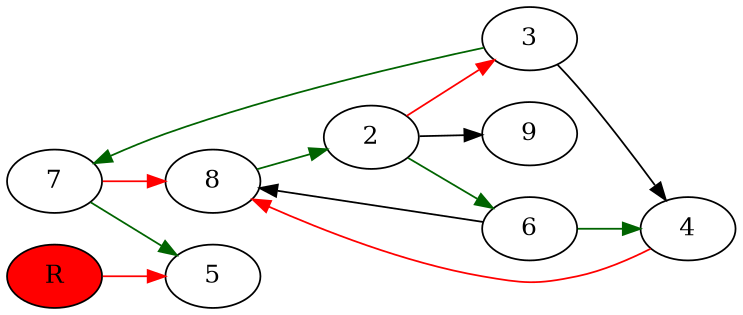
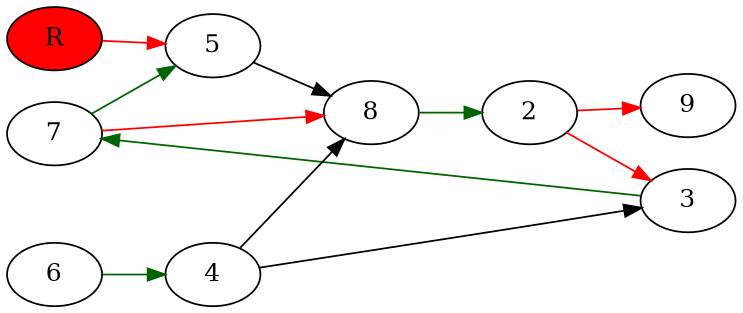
(608, 124) -> (442, 239)
(442, 136) -> (600, 109)
(443, 178) -> none
(380, 206) -> (284, 76)
(457, 271) -> (286, 200)
